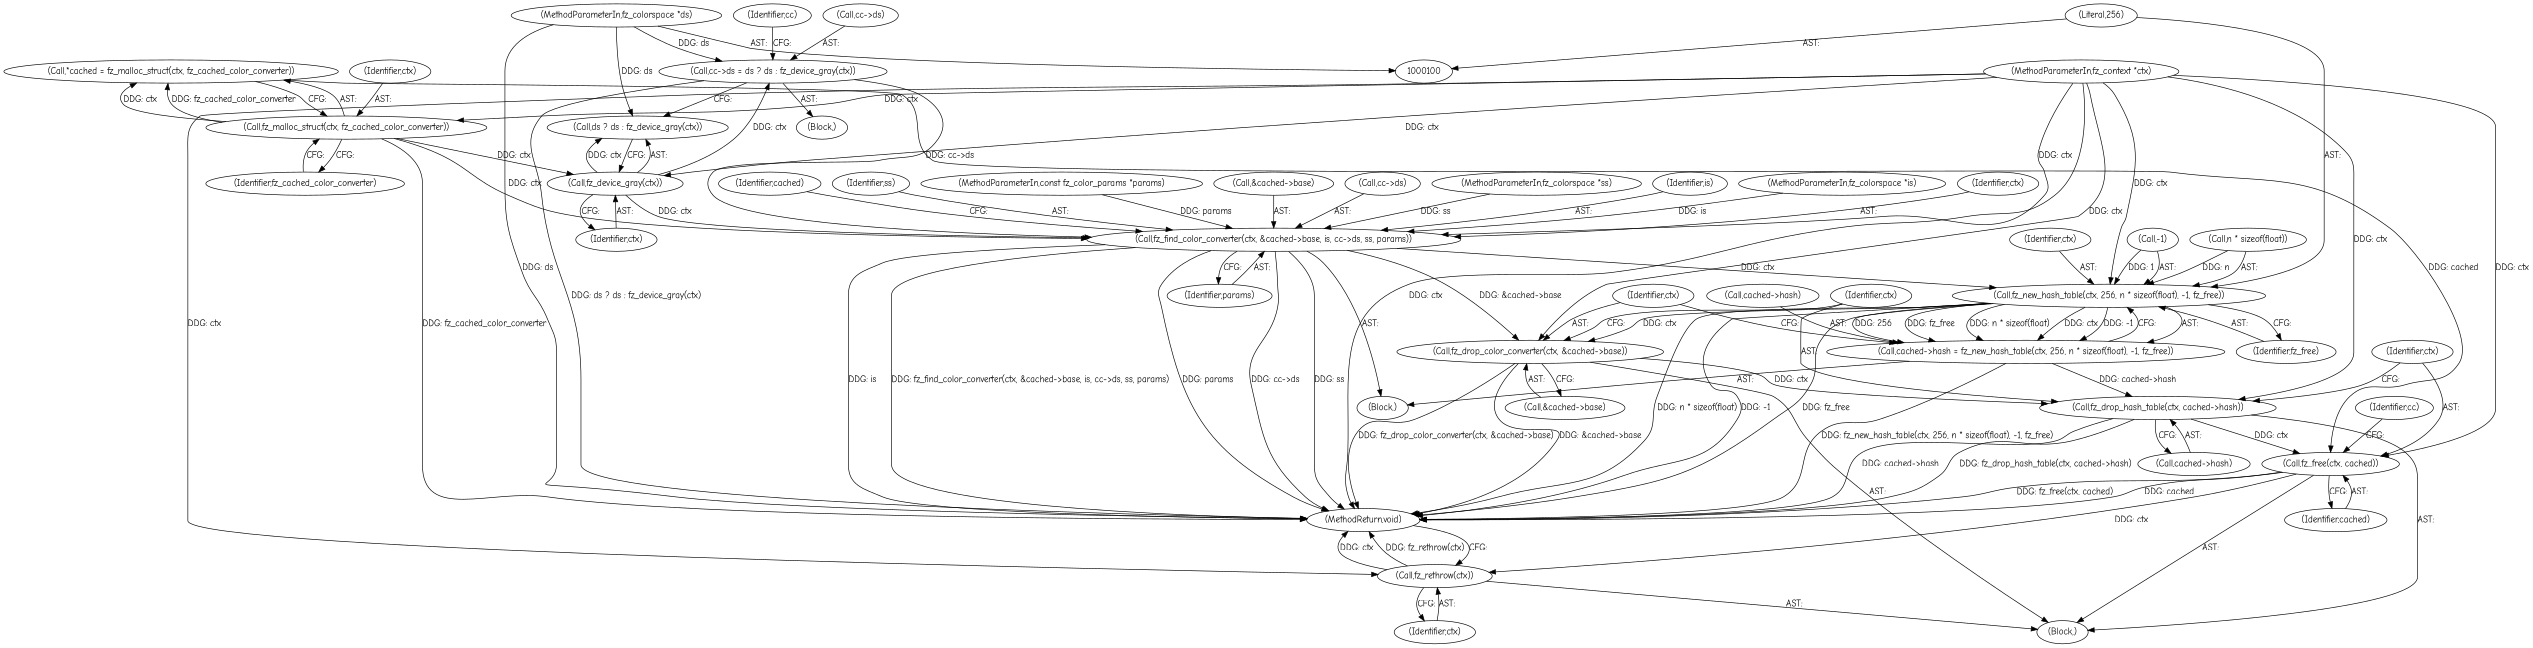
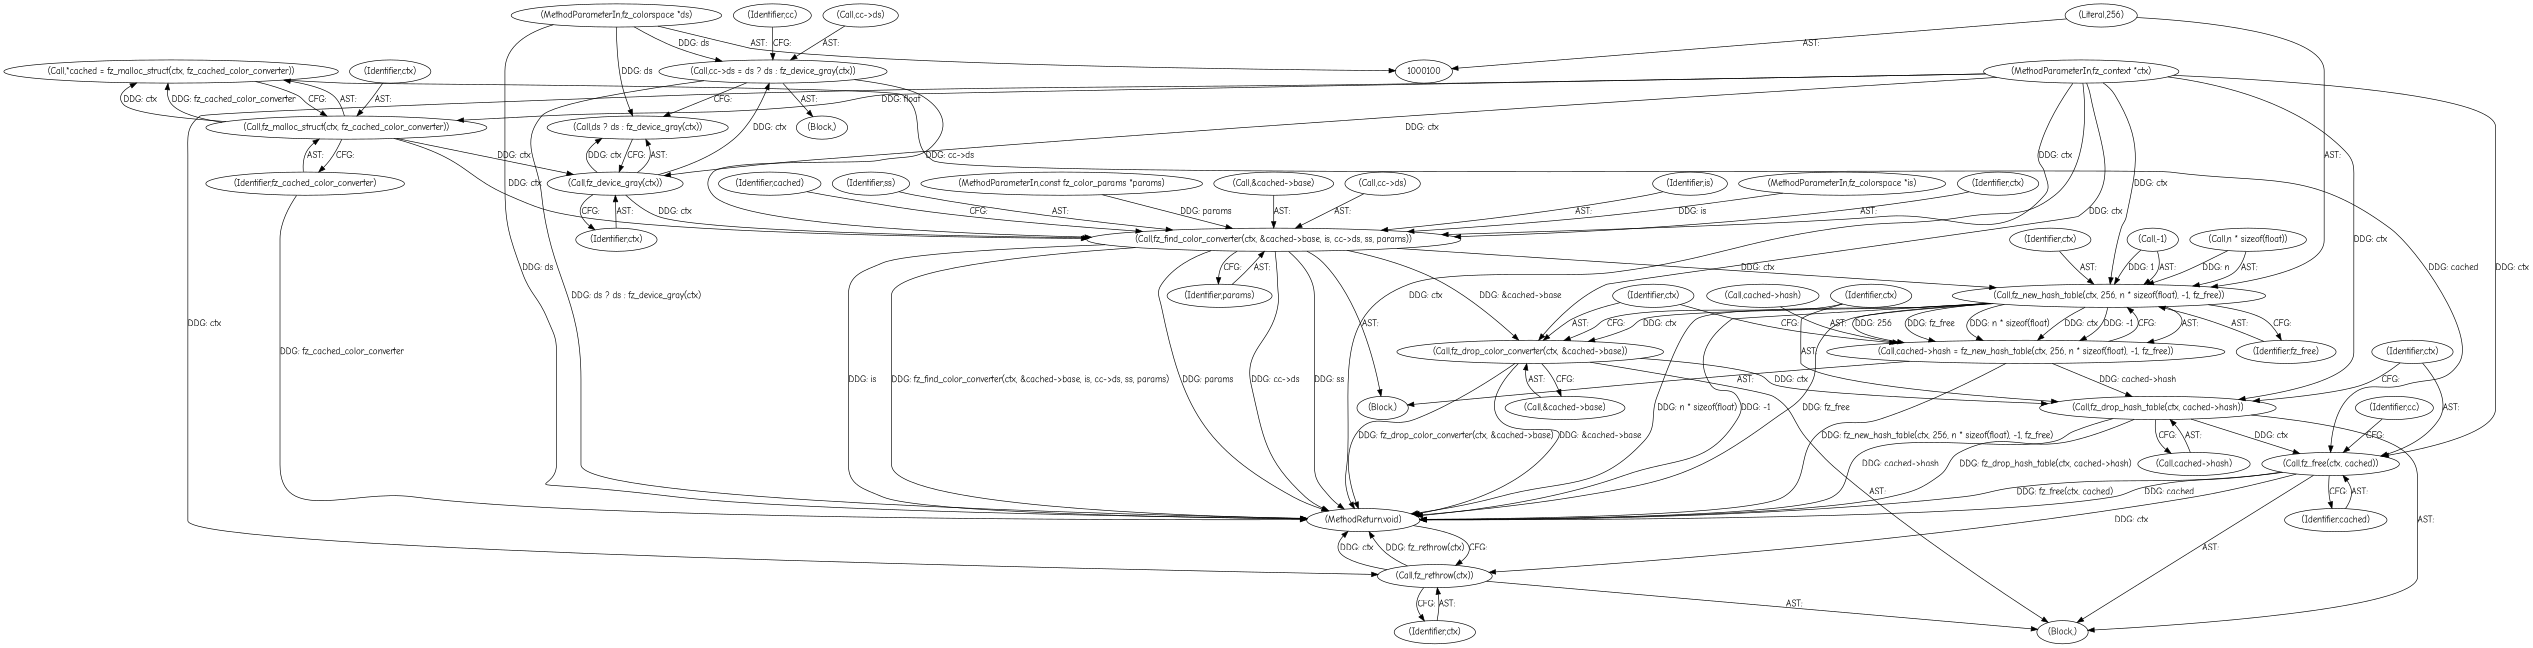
(901, 100) -> (901, 100)
(317, 156) -> (317, 156)
(1537, 184) -> none
(678, 508) -> (642, 511)
